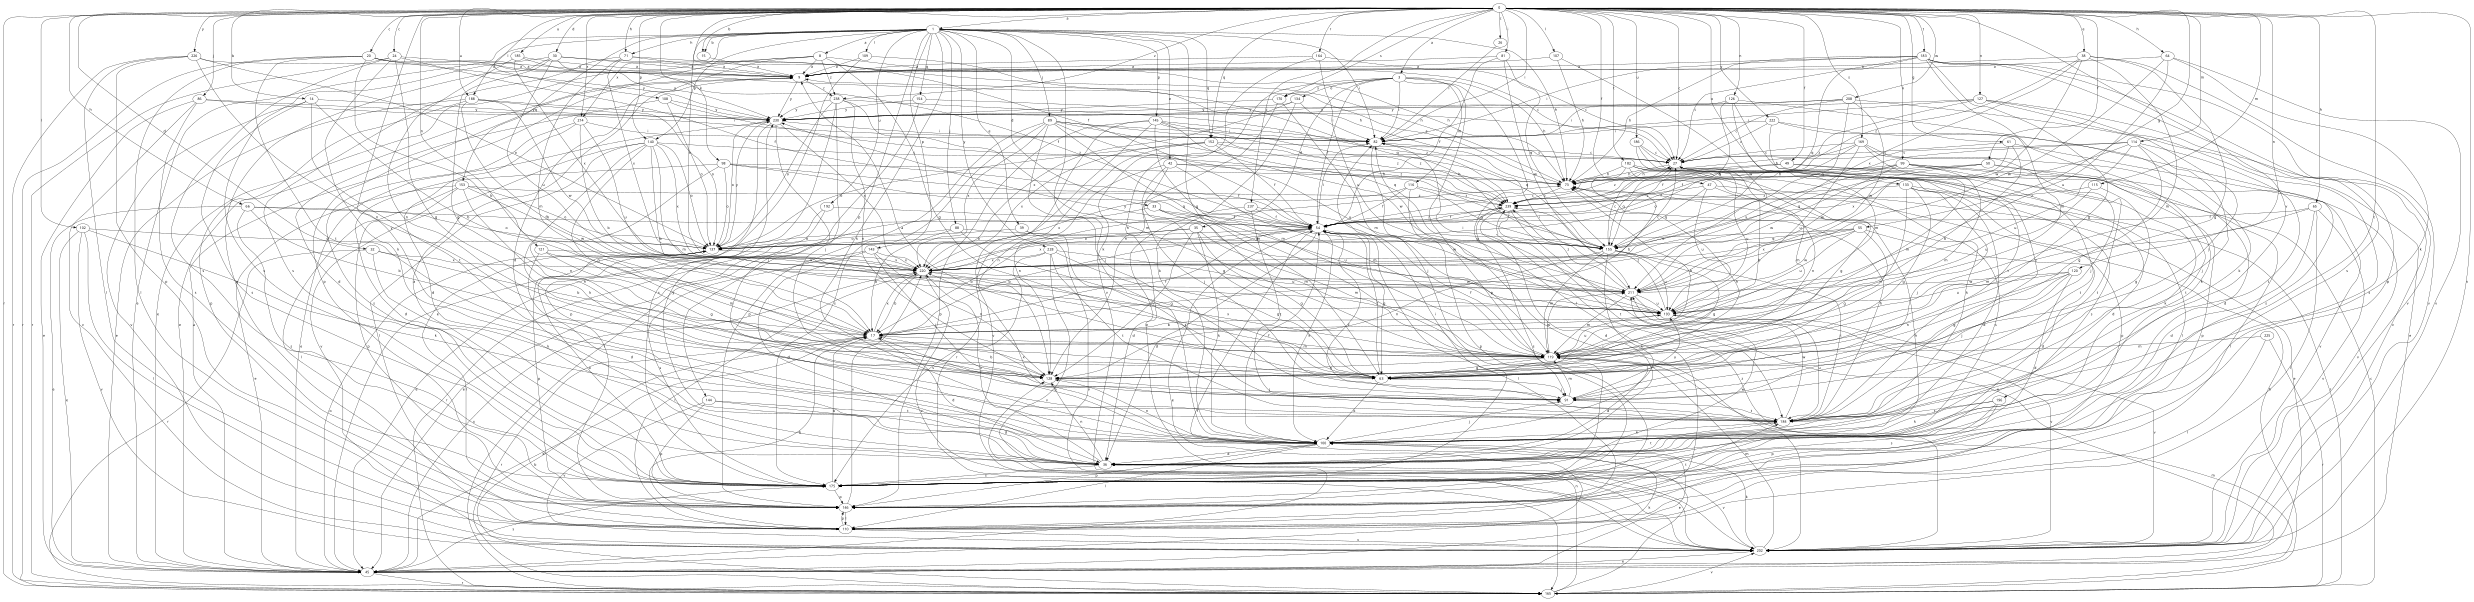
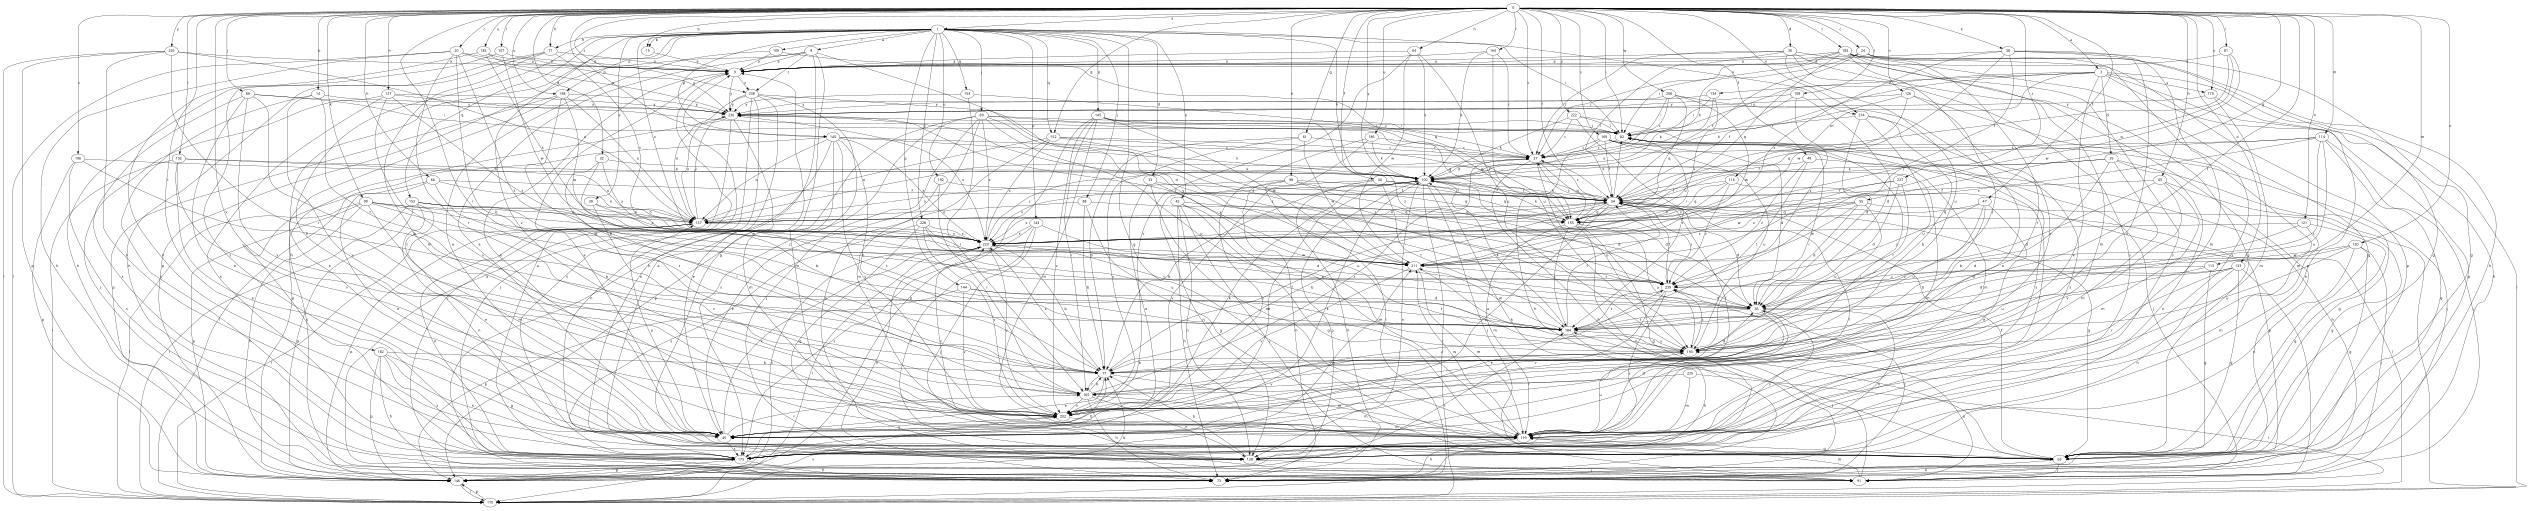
(1500, 43) -> none
(573, 253) -> (626, 307)
(1822, 430) -> (1477, 164)
